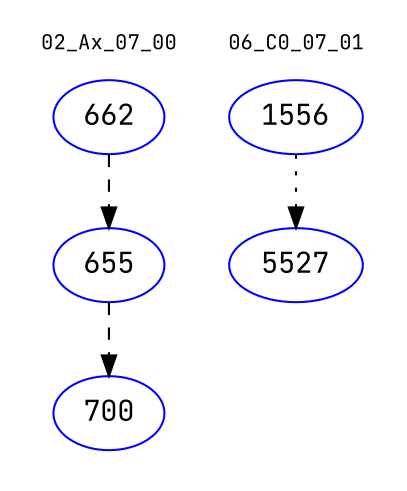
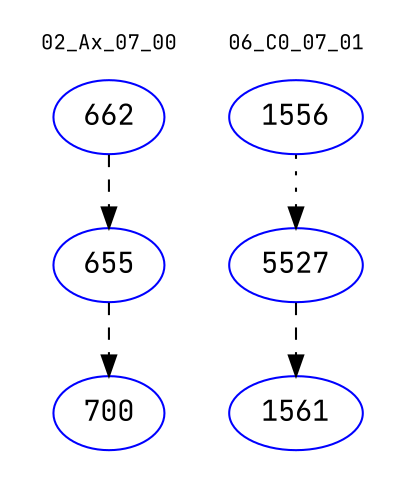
none -> (296, 413)
